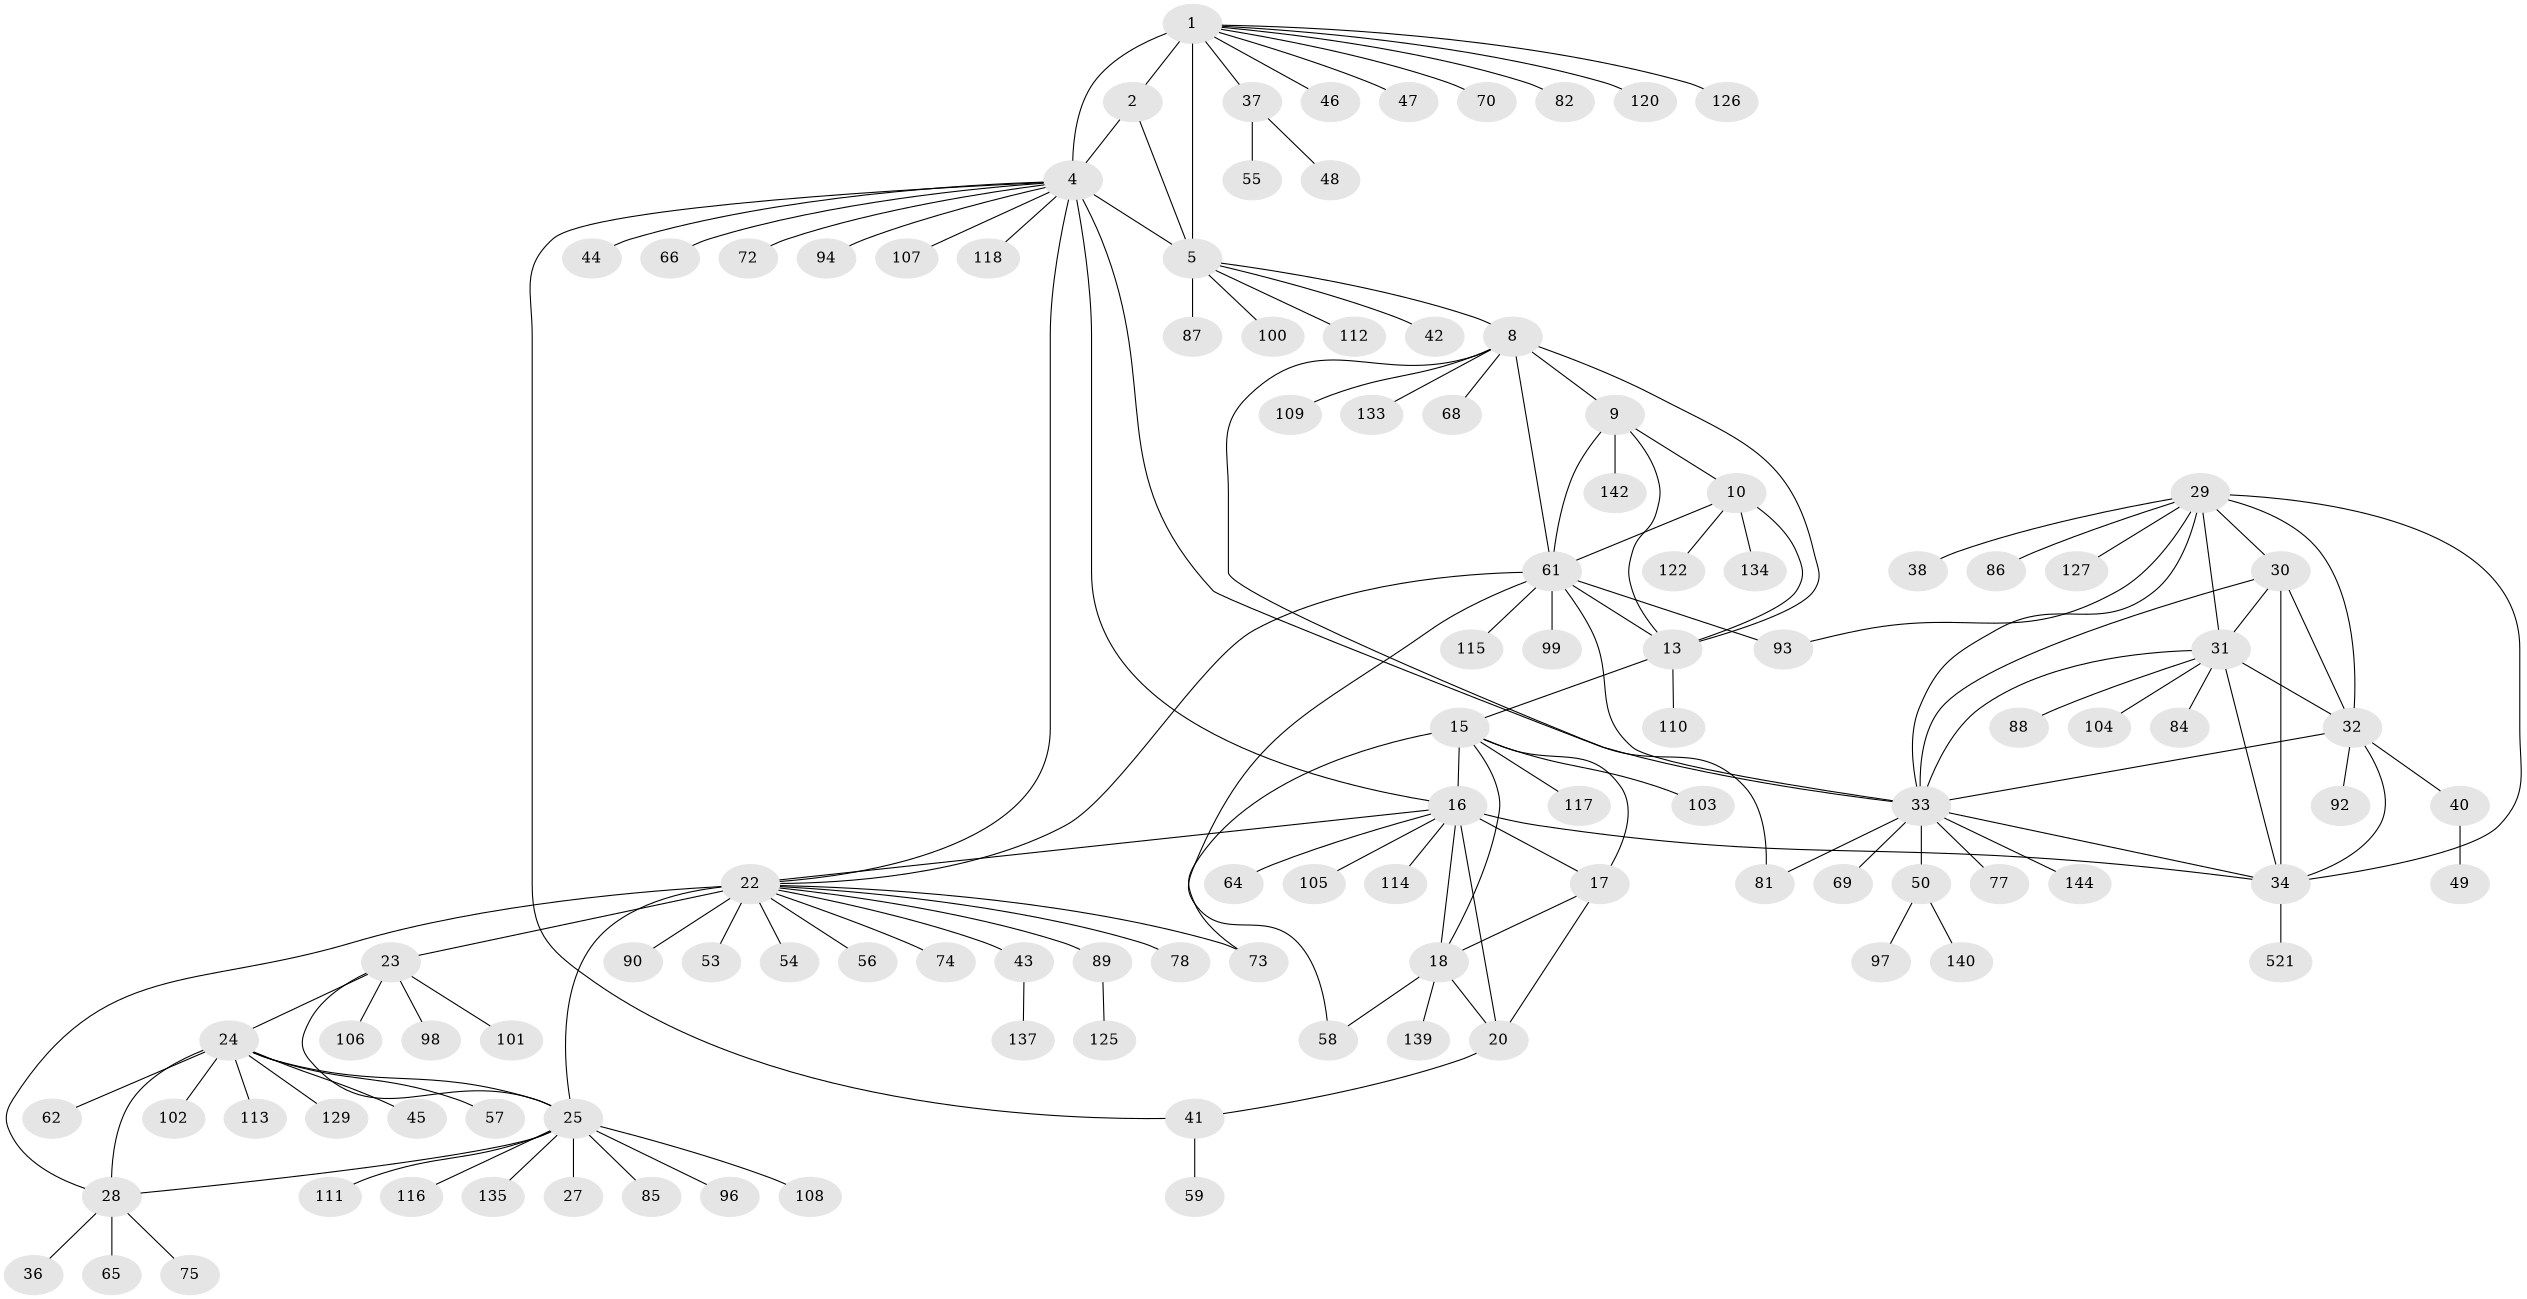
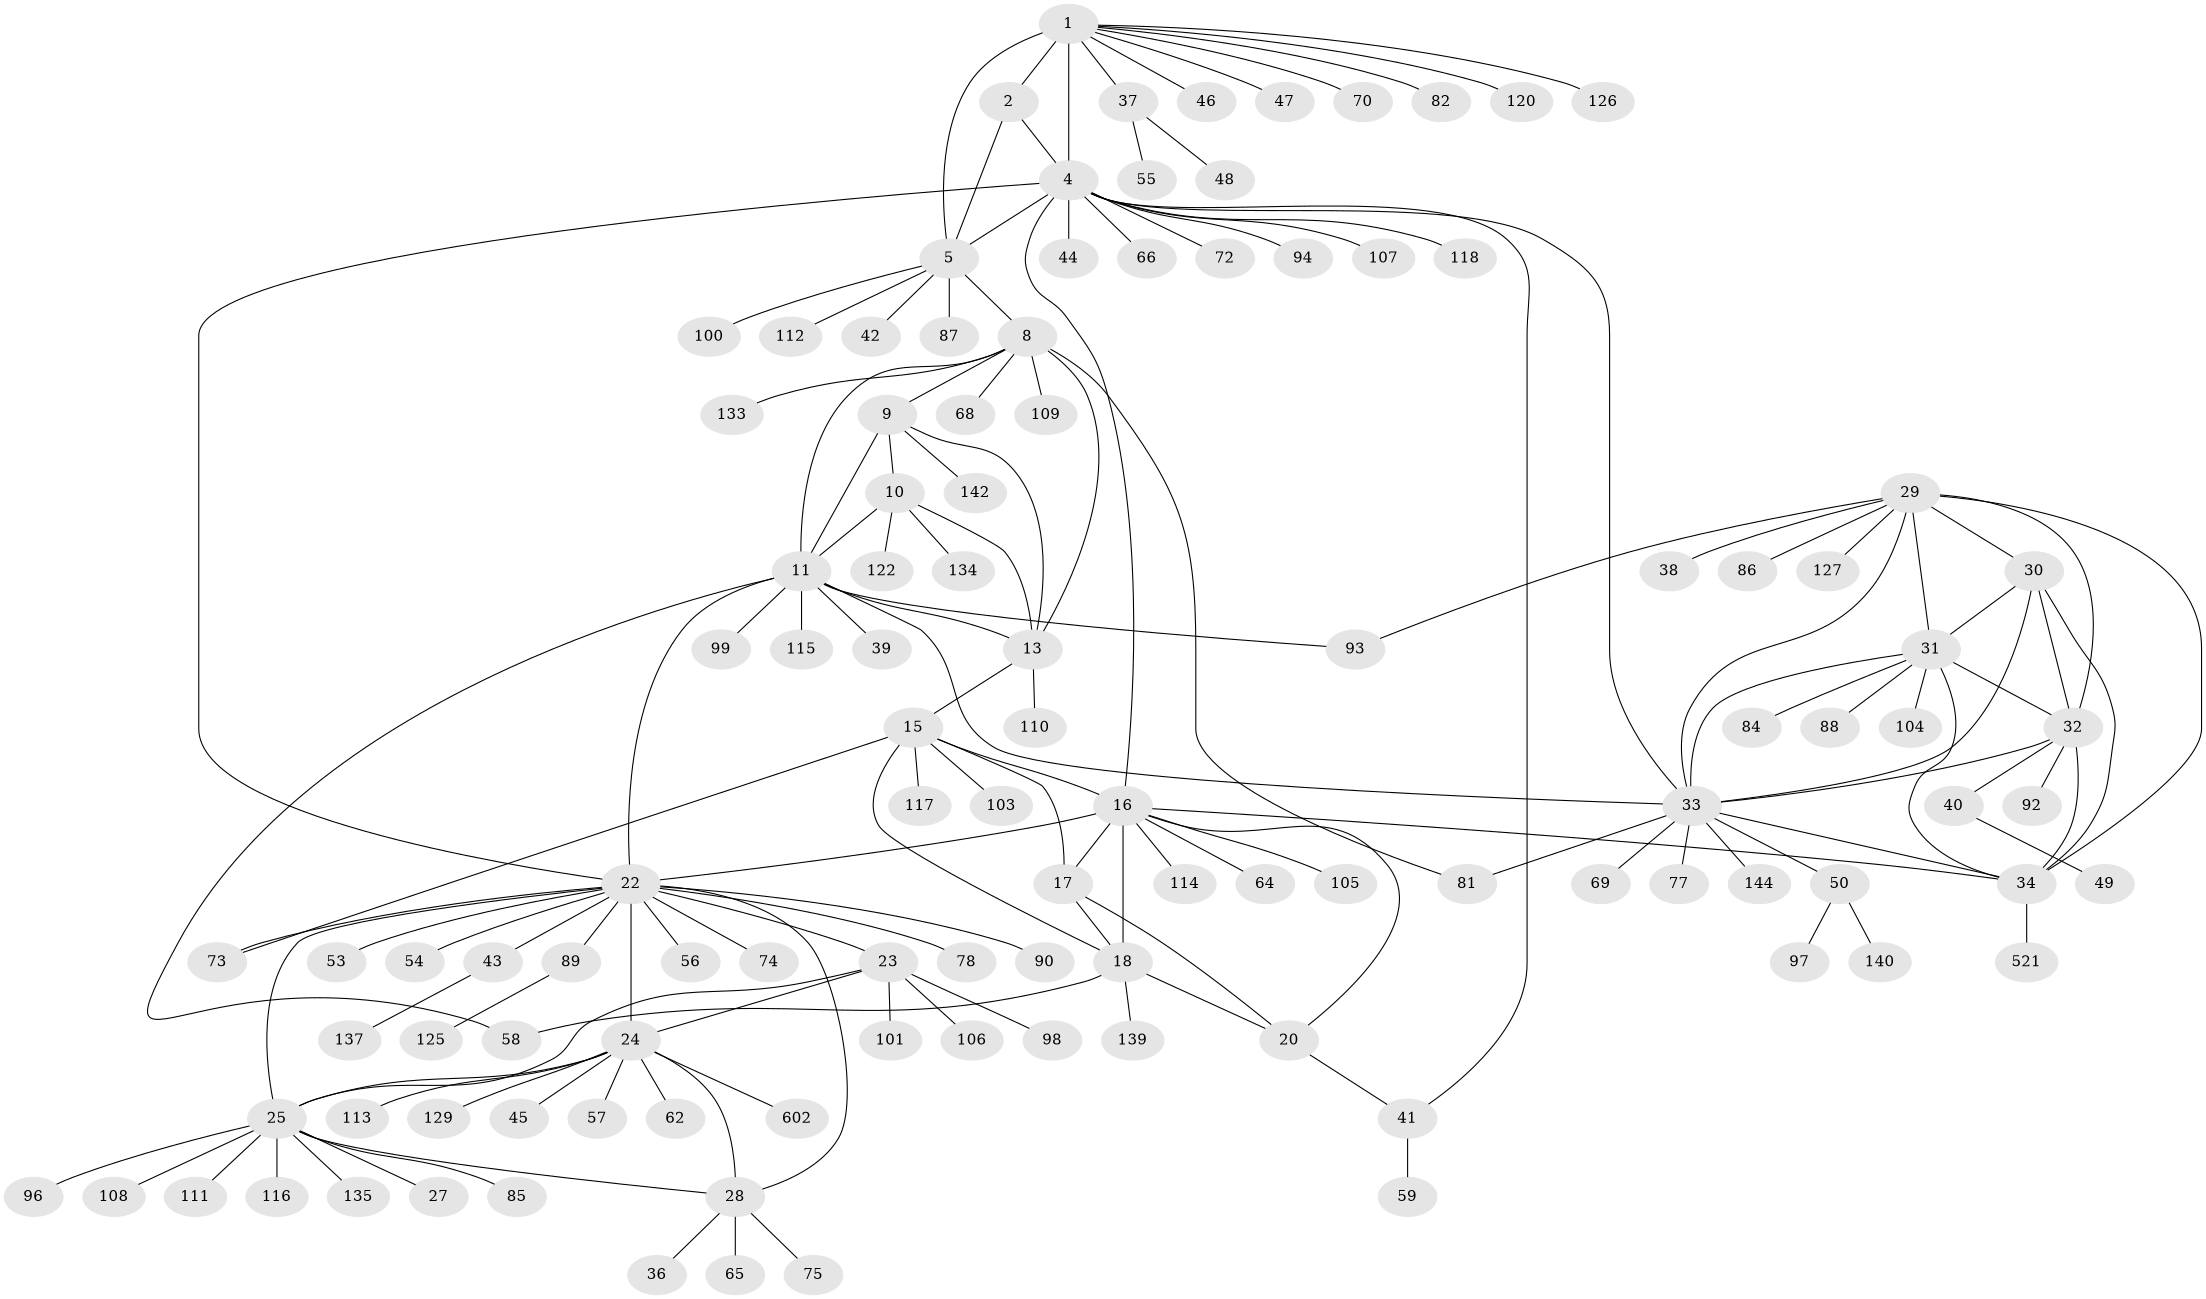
(1552, 571) -> (802, 571)
none -> (882, 649)
none -> (631, 962)
(174, 1119) -> (797, 1119)
